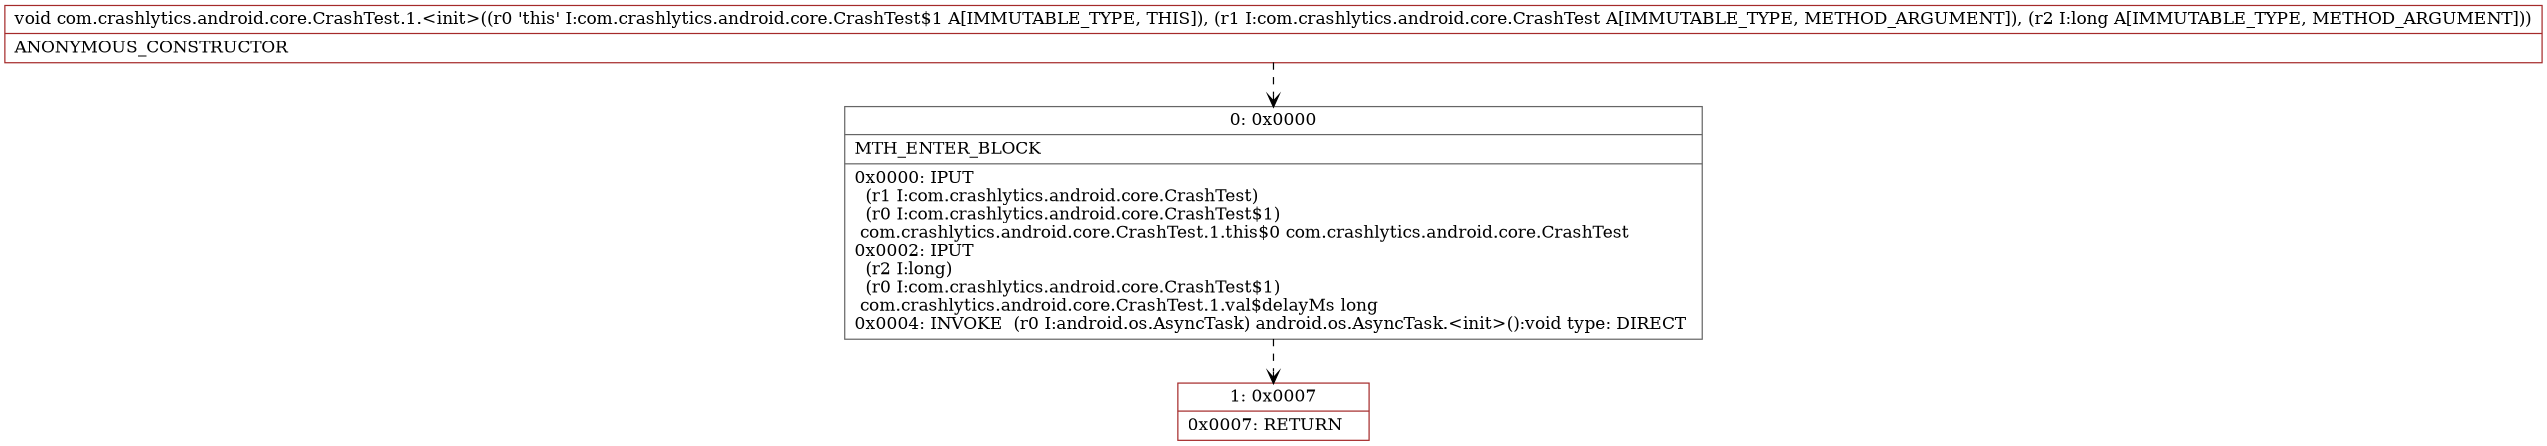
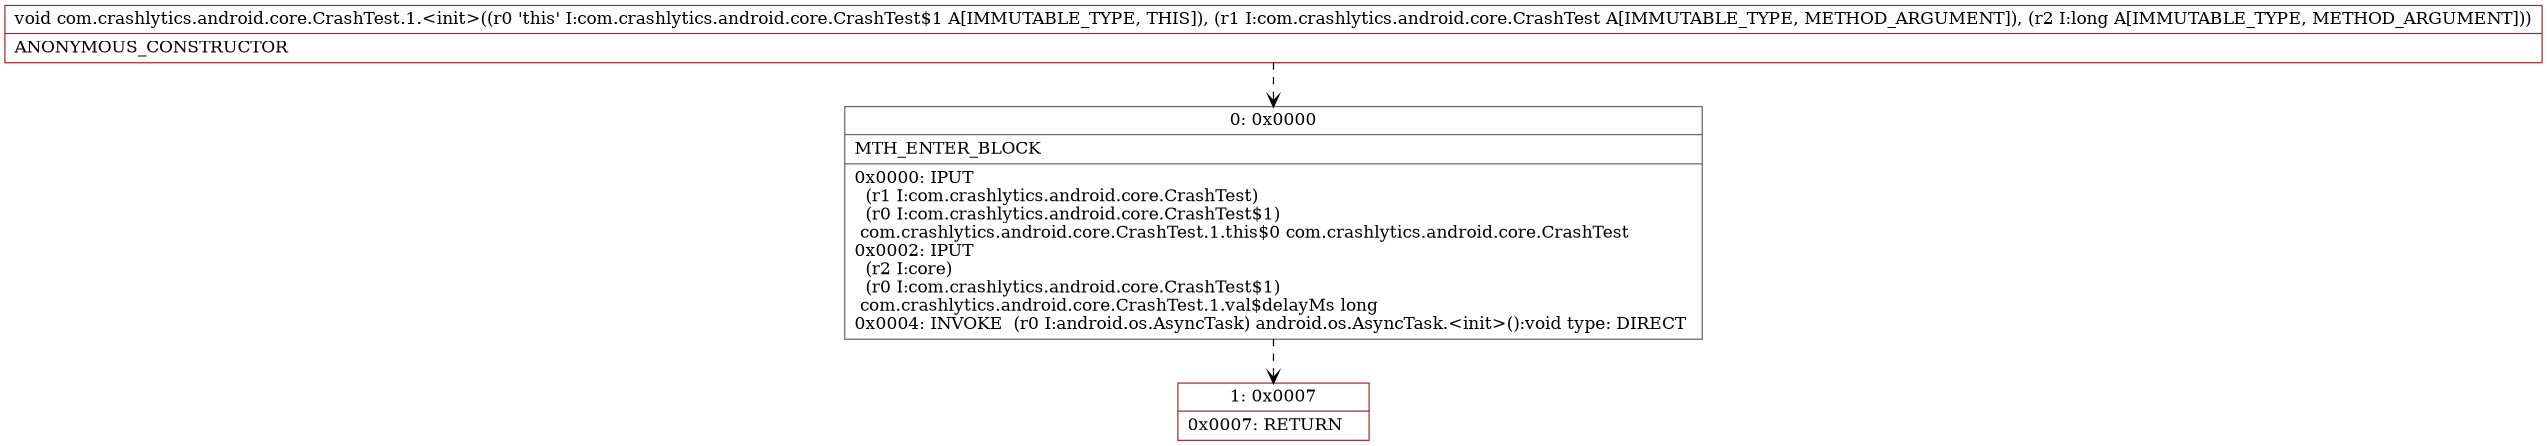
(904, 269) -> (904, 269)
